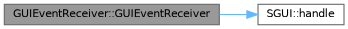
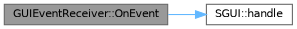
(112, 15) -> (86, 15)
